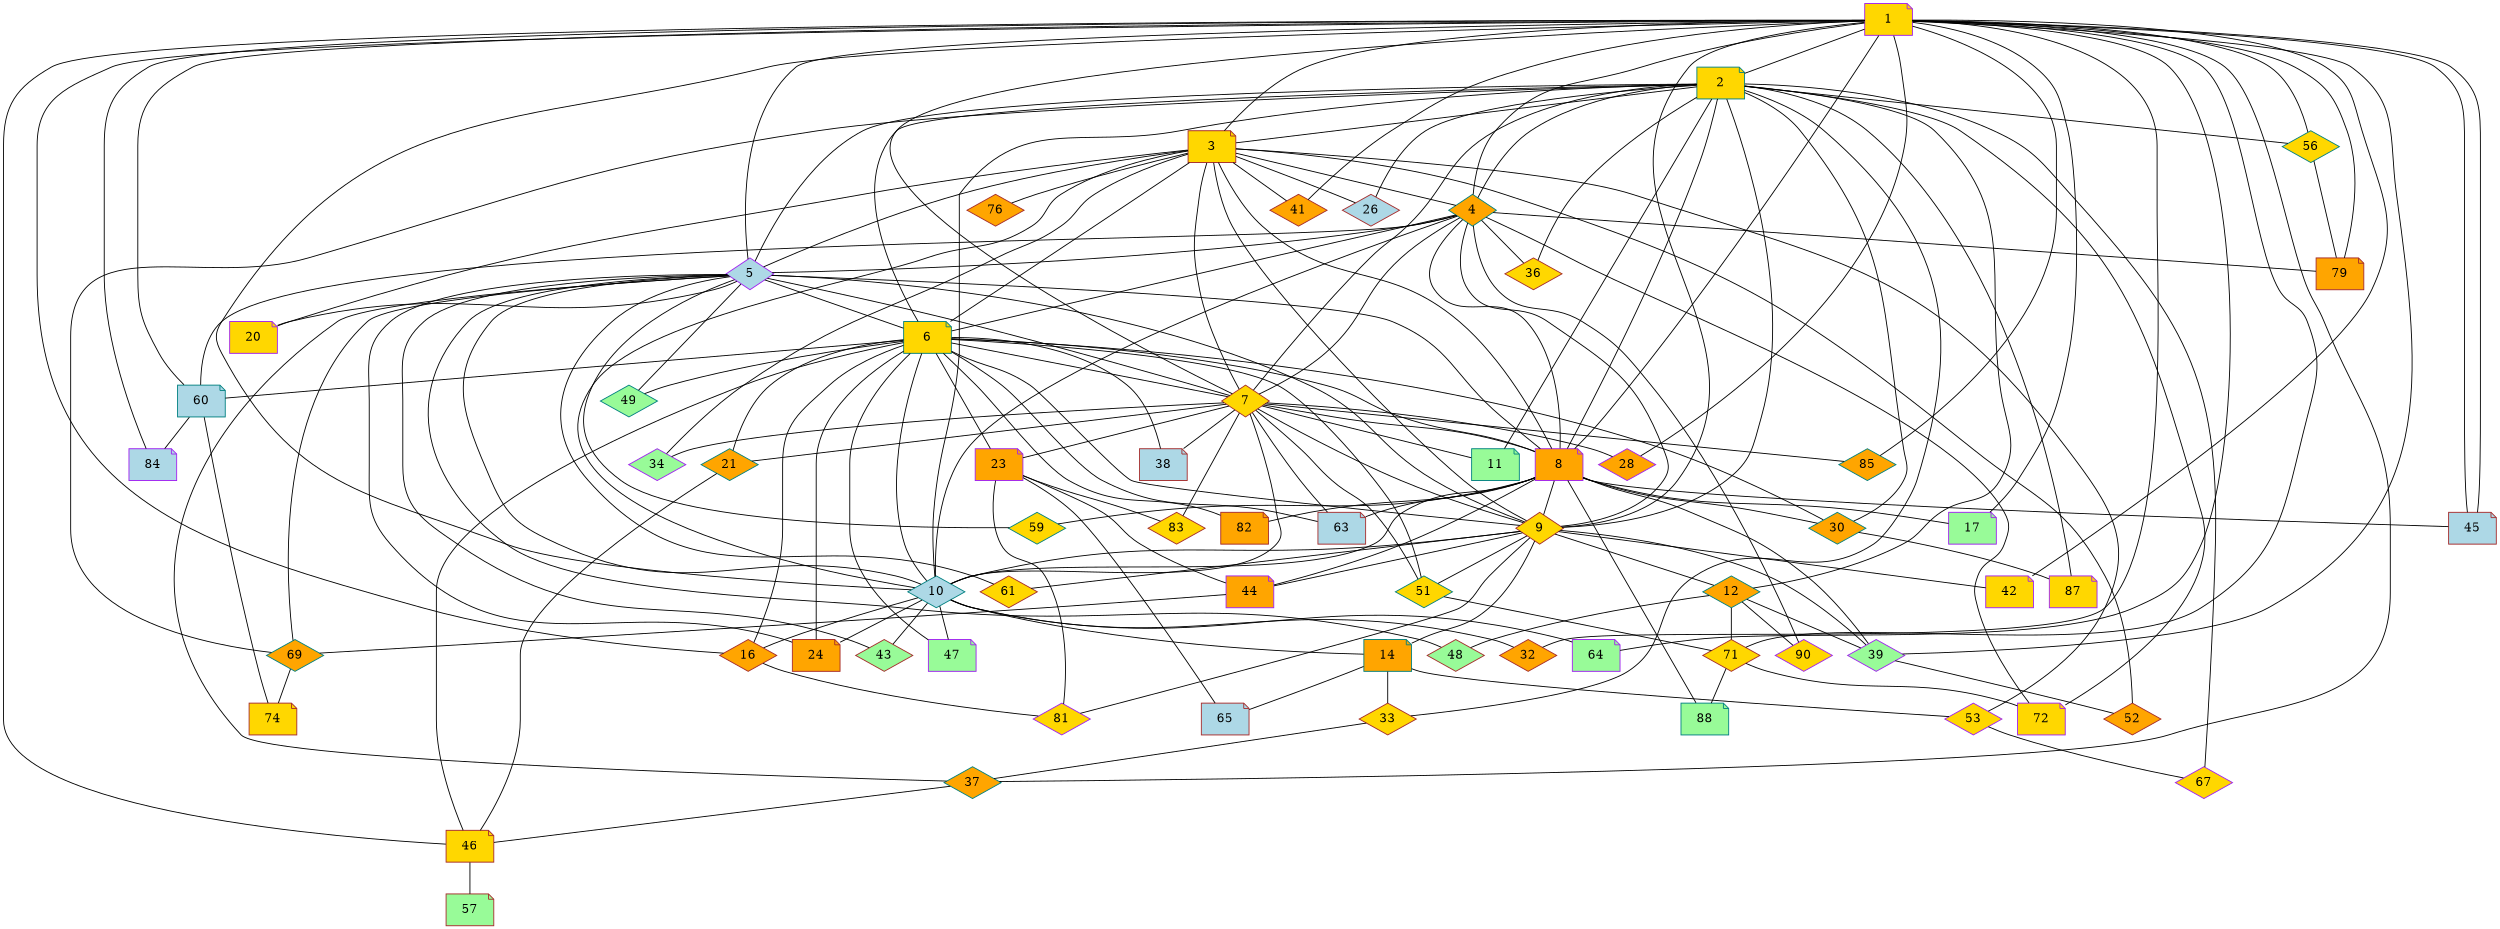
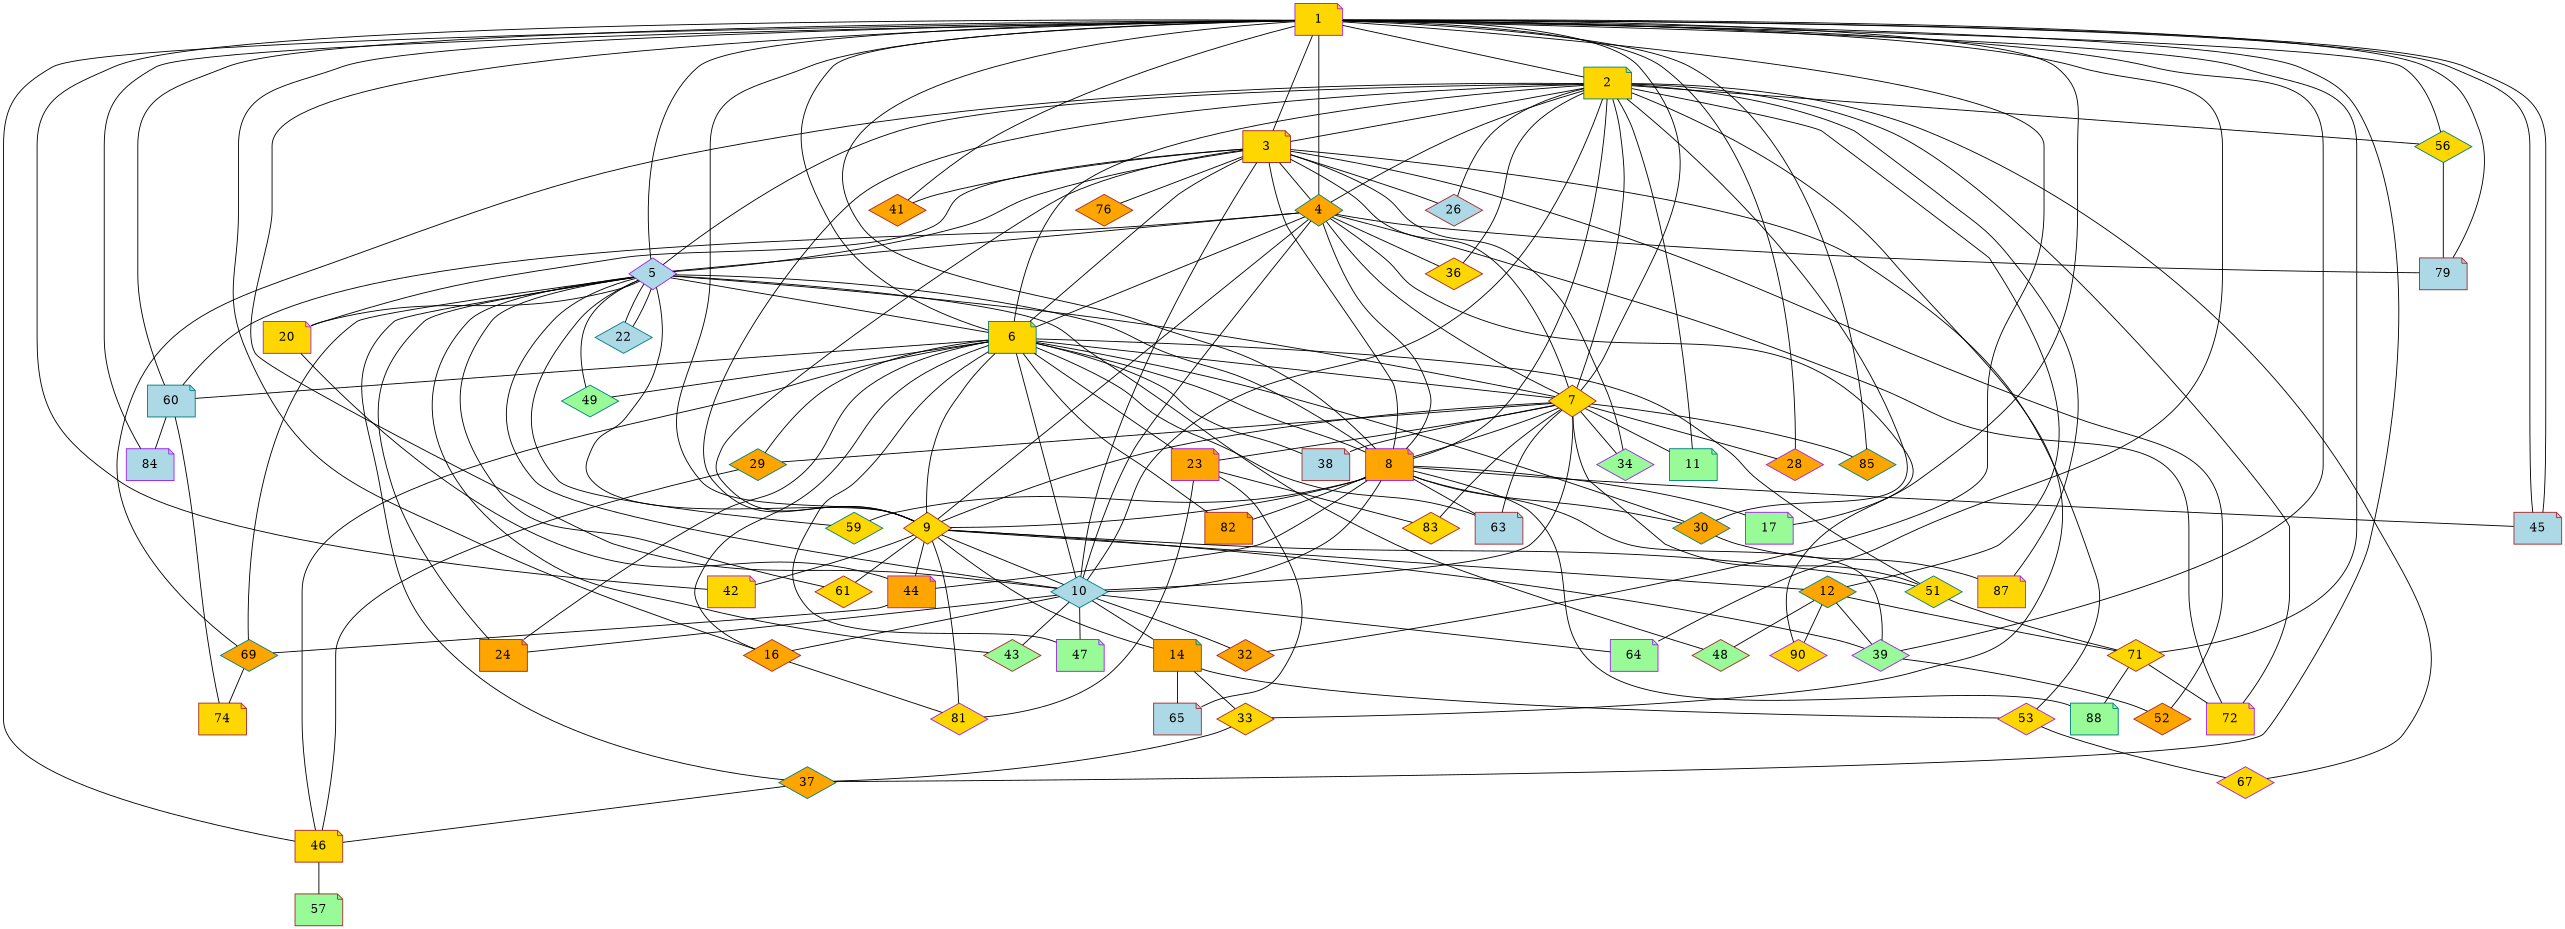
none -> (841, 63)
(2340, 274) -> (2443, 274)
none -> (624, 337)
(730, 465) -> (758, 465)
(1124, 531) -> (564, 546)
